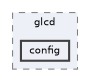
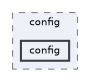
(45, 23) -> (45, 23)
